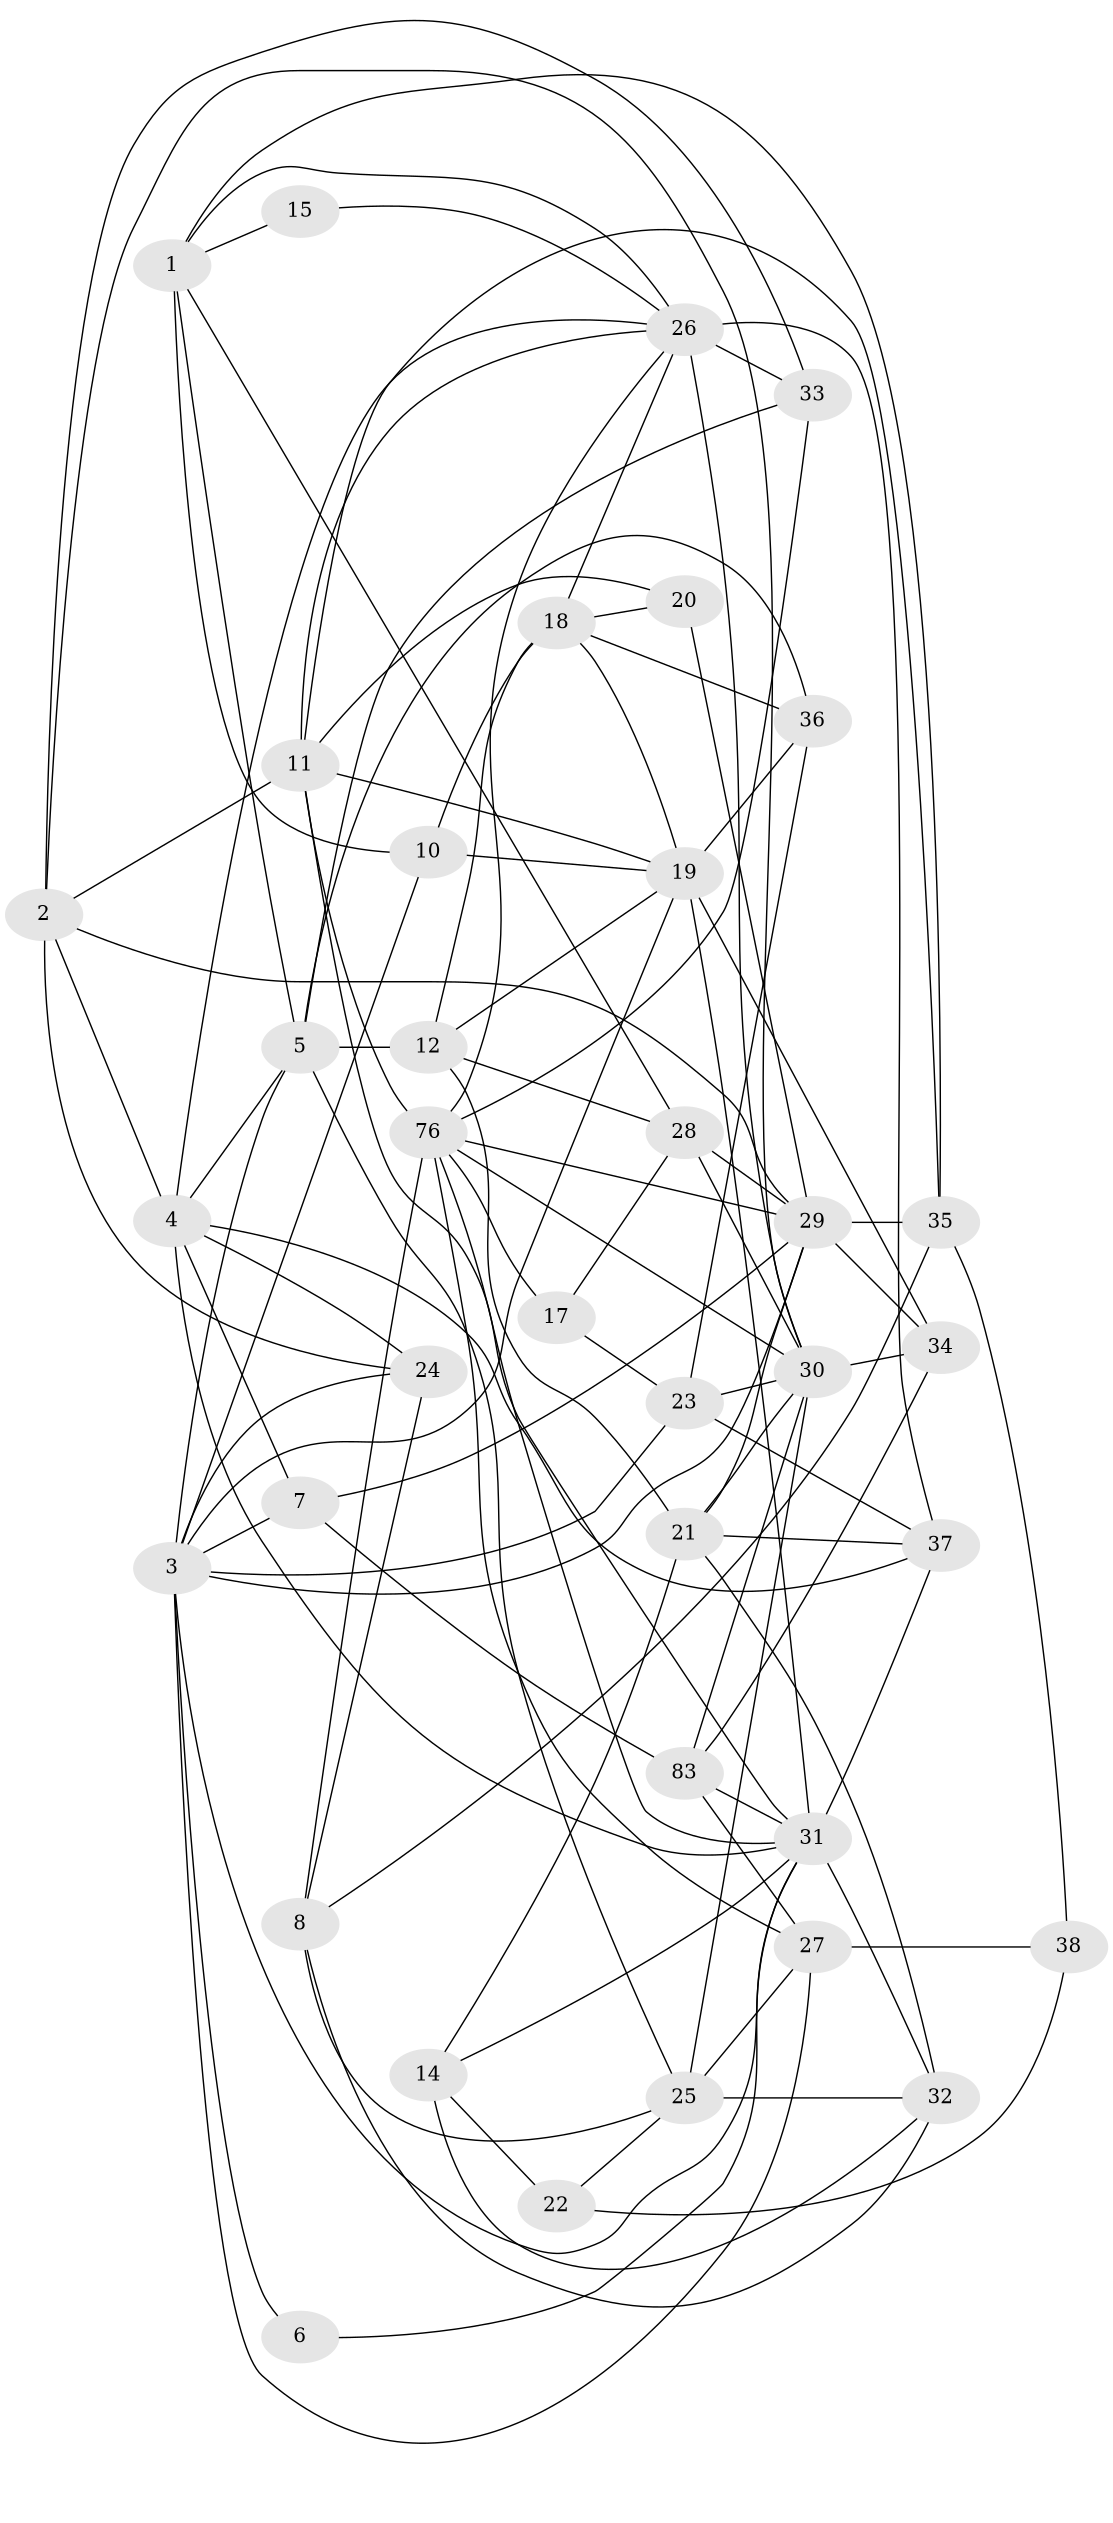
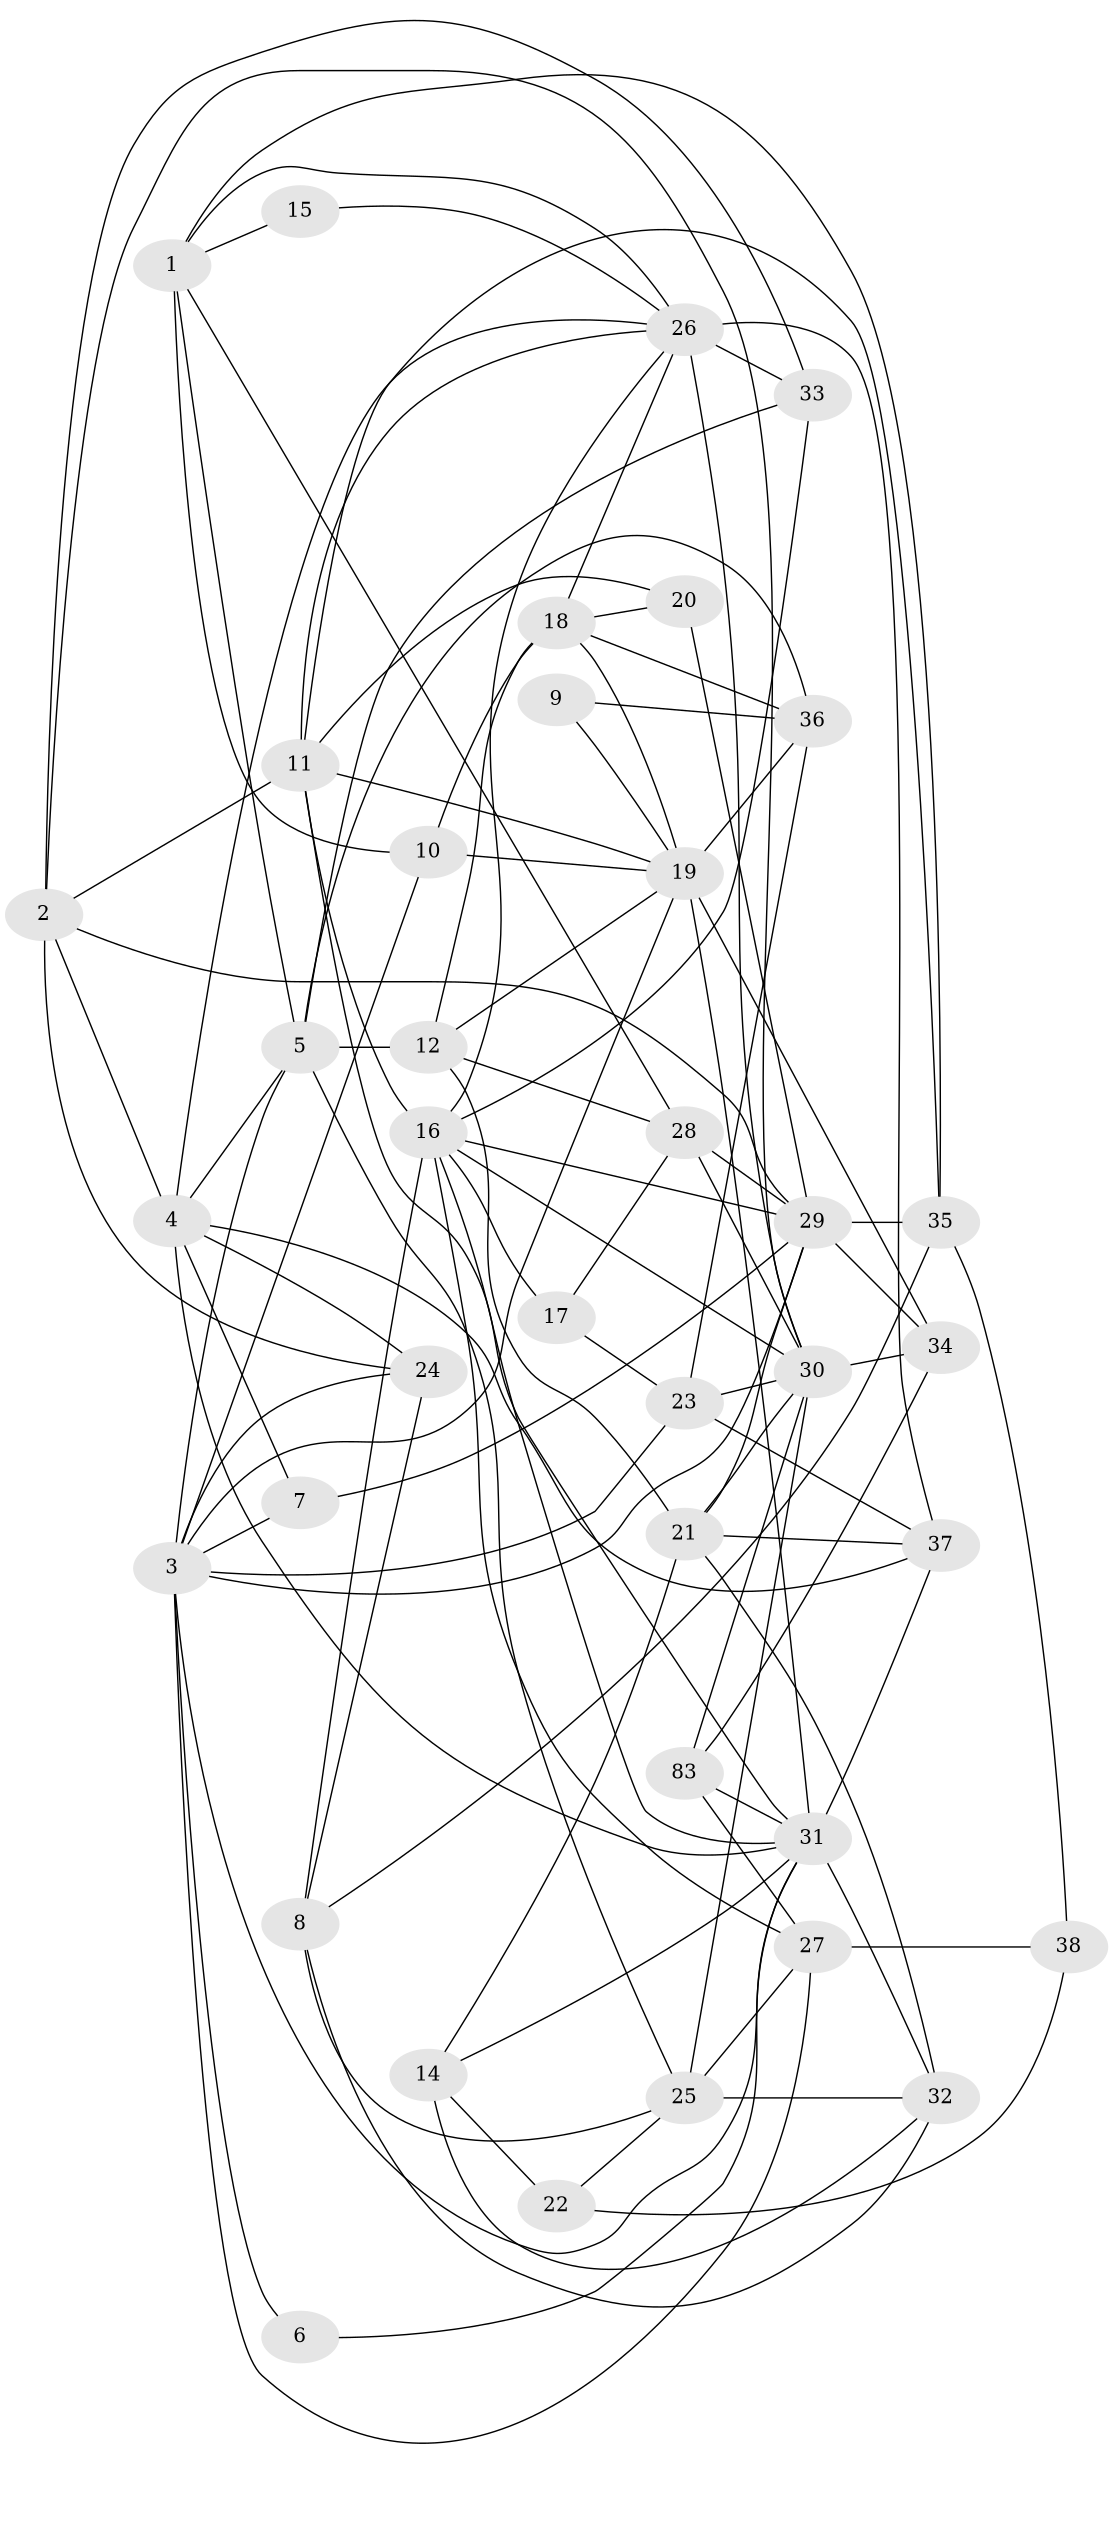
none -> (557, 700)
(429, 1133) -> (429, 1133)
(483, 1649) -> none
